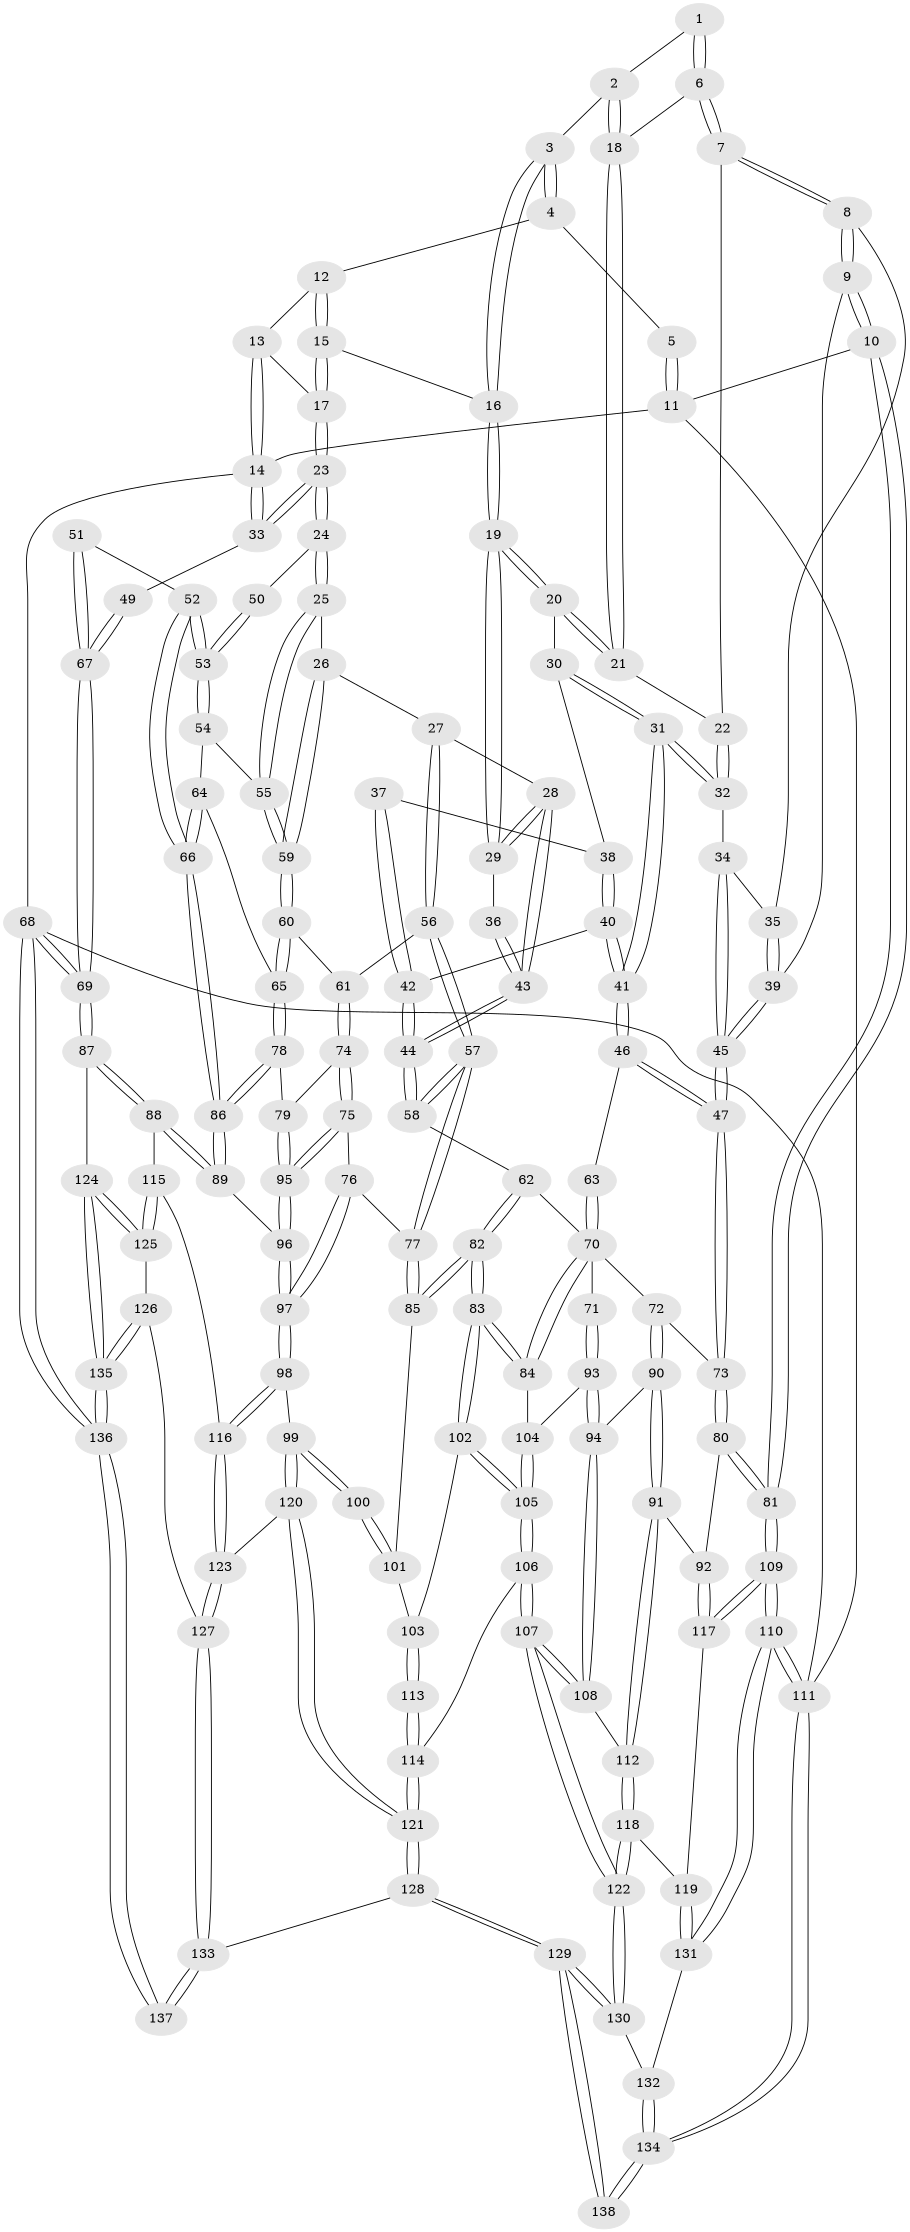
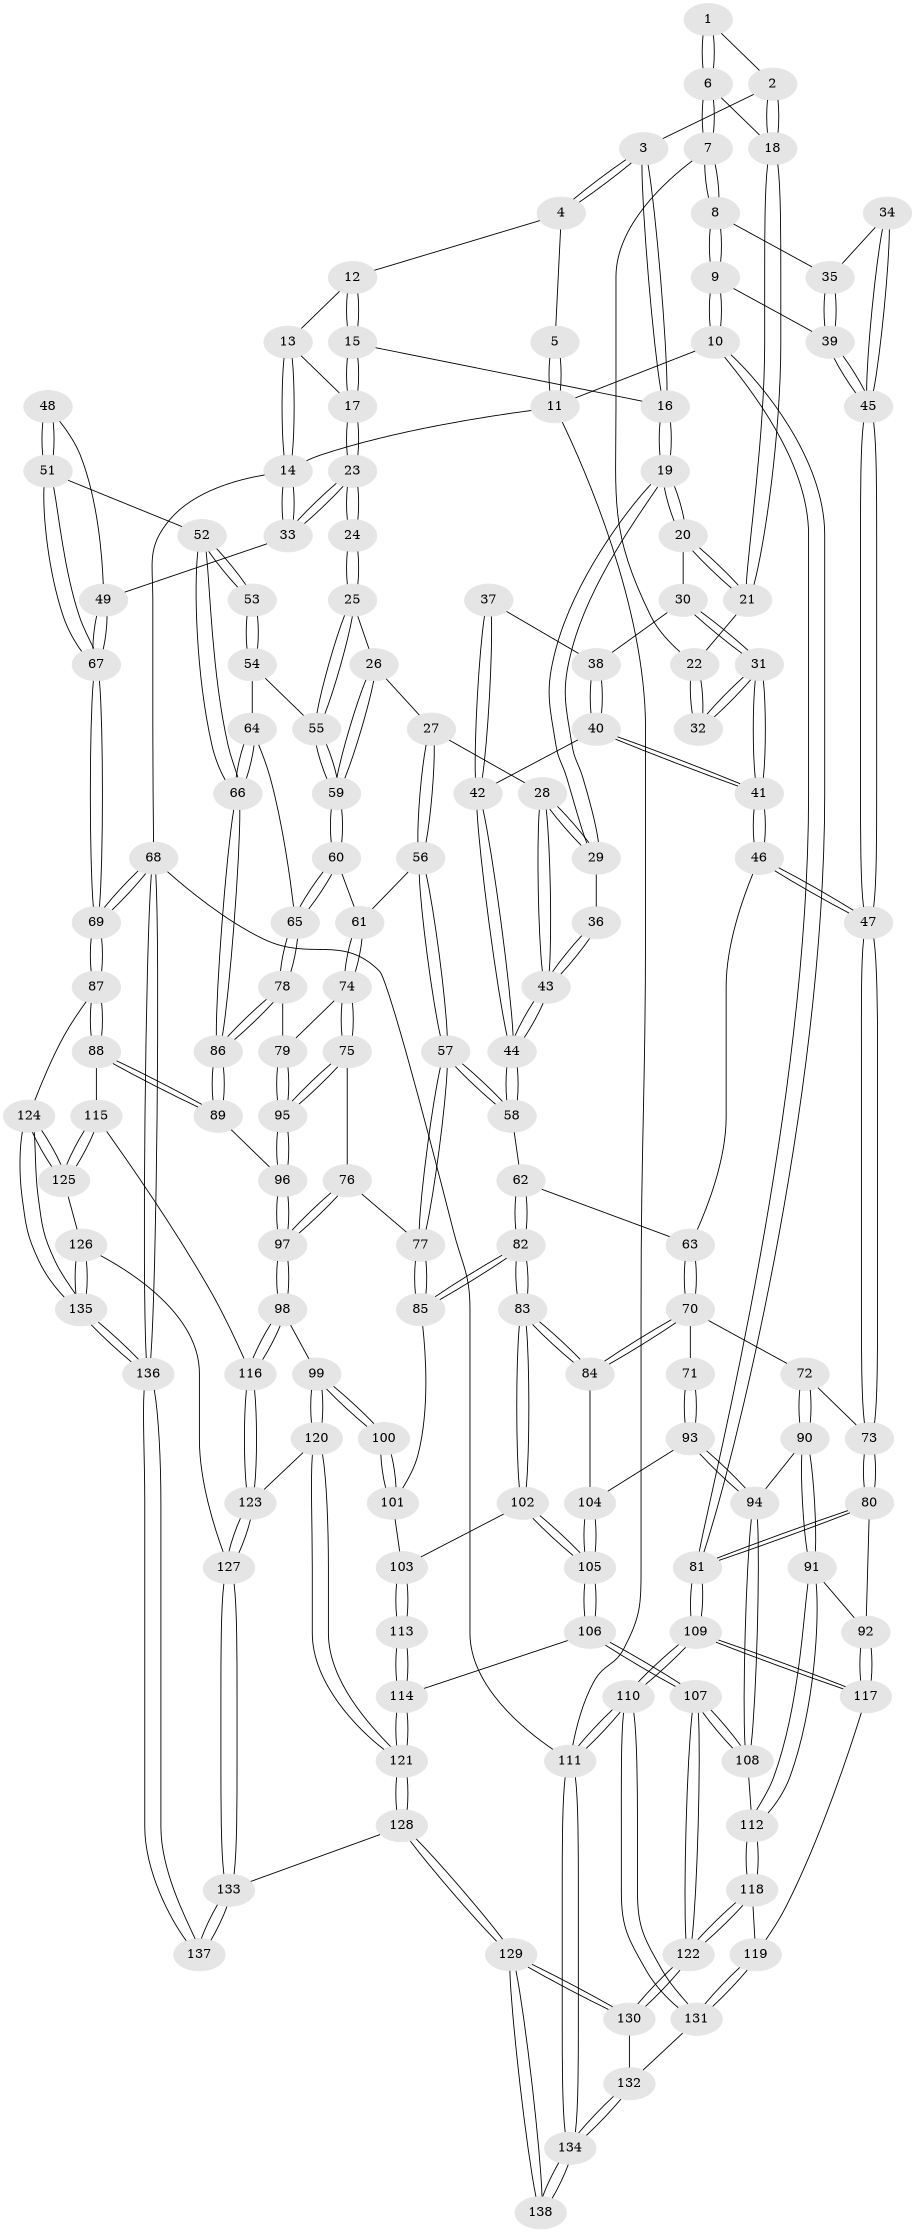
none -> (48, 407)
(257, 600) -> none
(723, 826) -> none
(559, 1213) -> (606, 1213)
